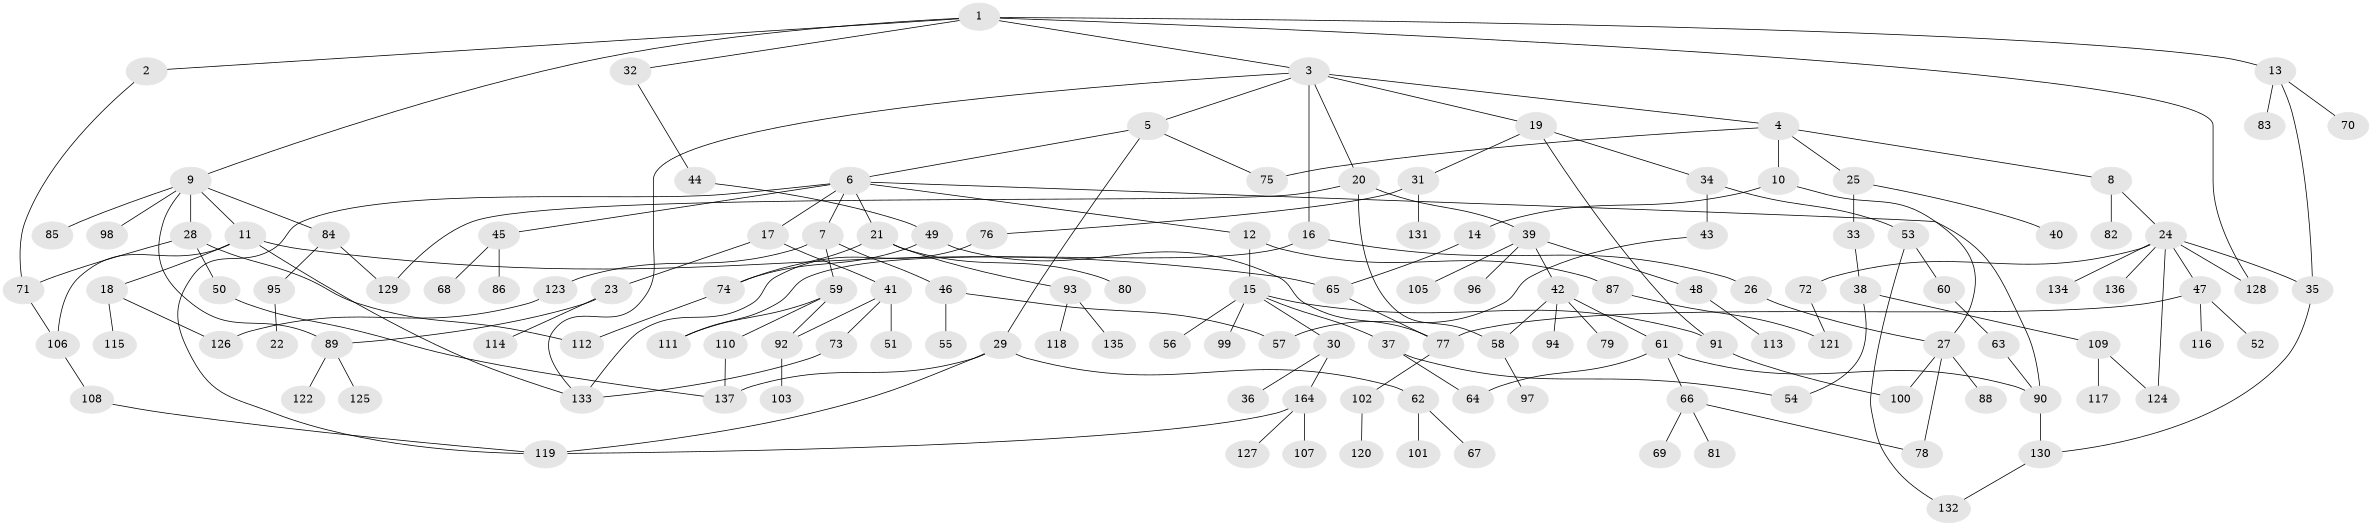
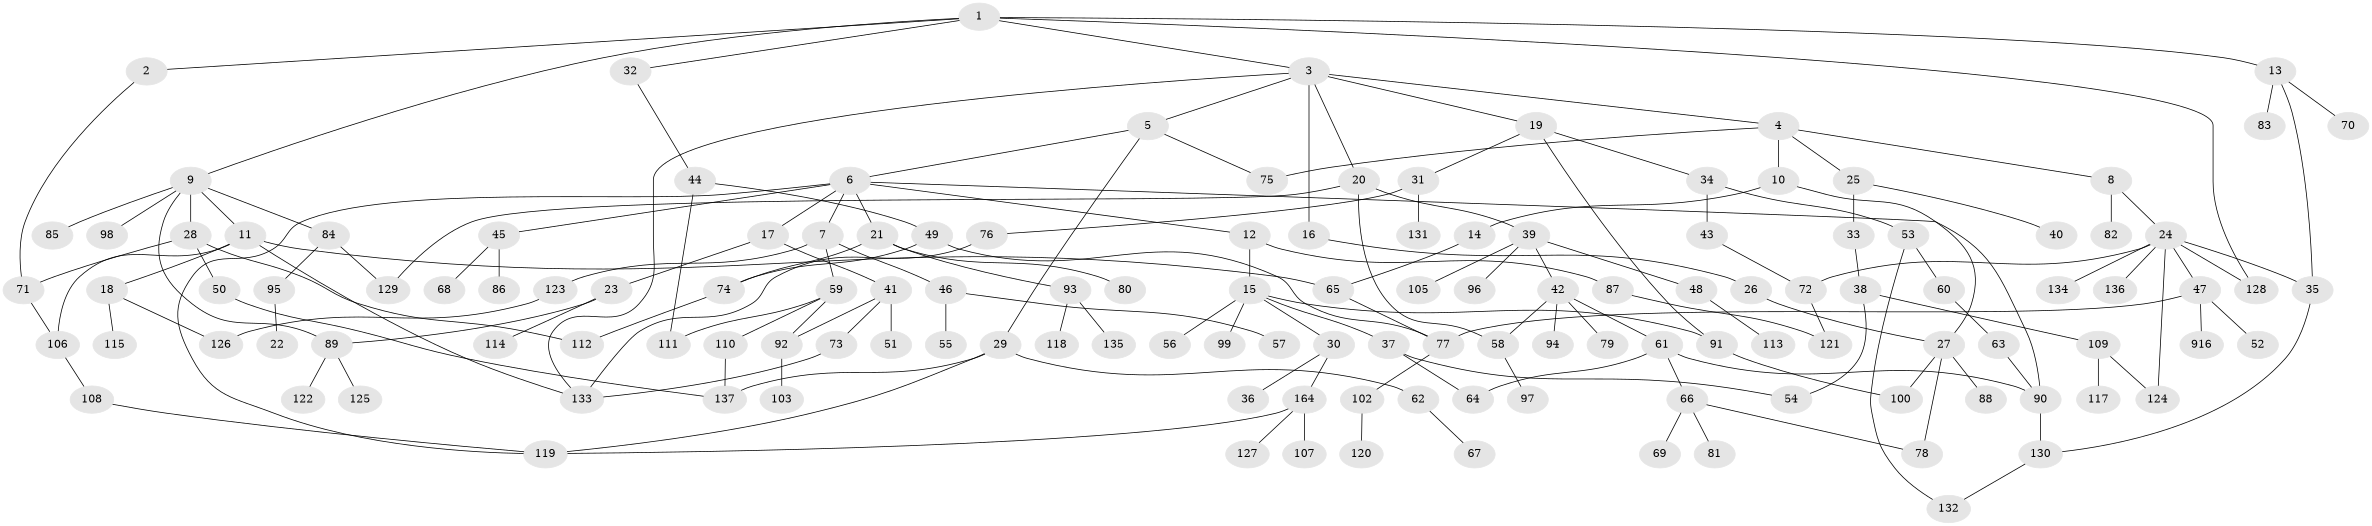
(825, 272) -> (683, 256)
(1497, 306) -> (1756, 263)
(2202, 345) -> (2202, 345)
(1418, 454) -> none
